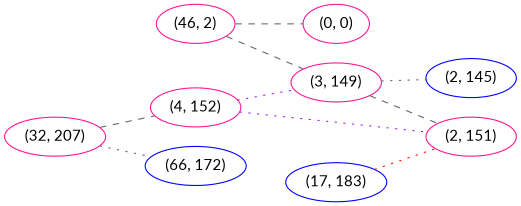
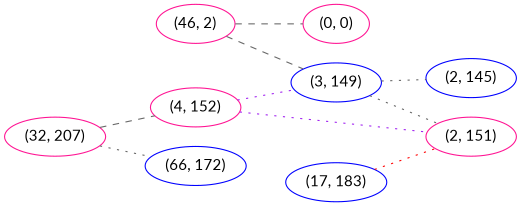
(336, 82) -> (336, 82)
(404, 110) -> (404, 110)
